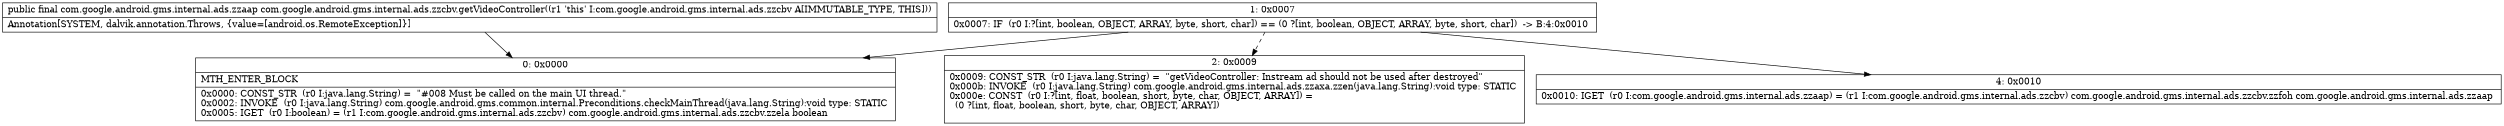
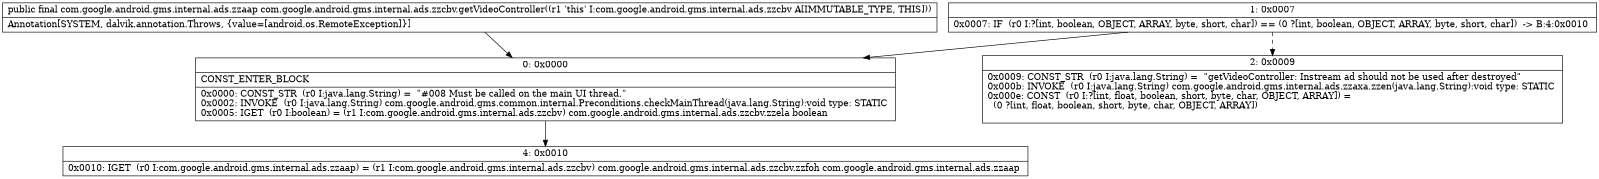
(1643, 53) -> (545, 131)
(250, 80) -> (255, 80)
